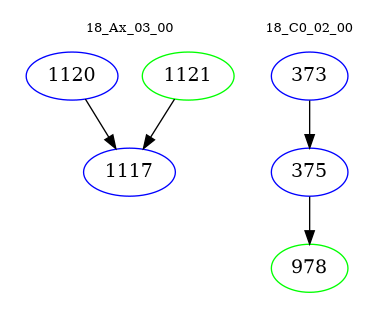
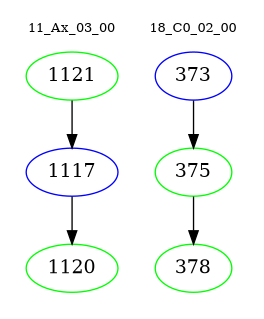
(130, 29) -> (72, 29)
(72, 76) -> (72, 268)
(97, 118) -> (72, 214)
(310, 172) -> (194, 172)
(310, 268) -> (194, 268)
